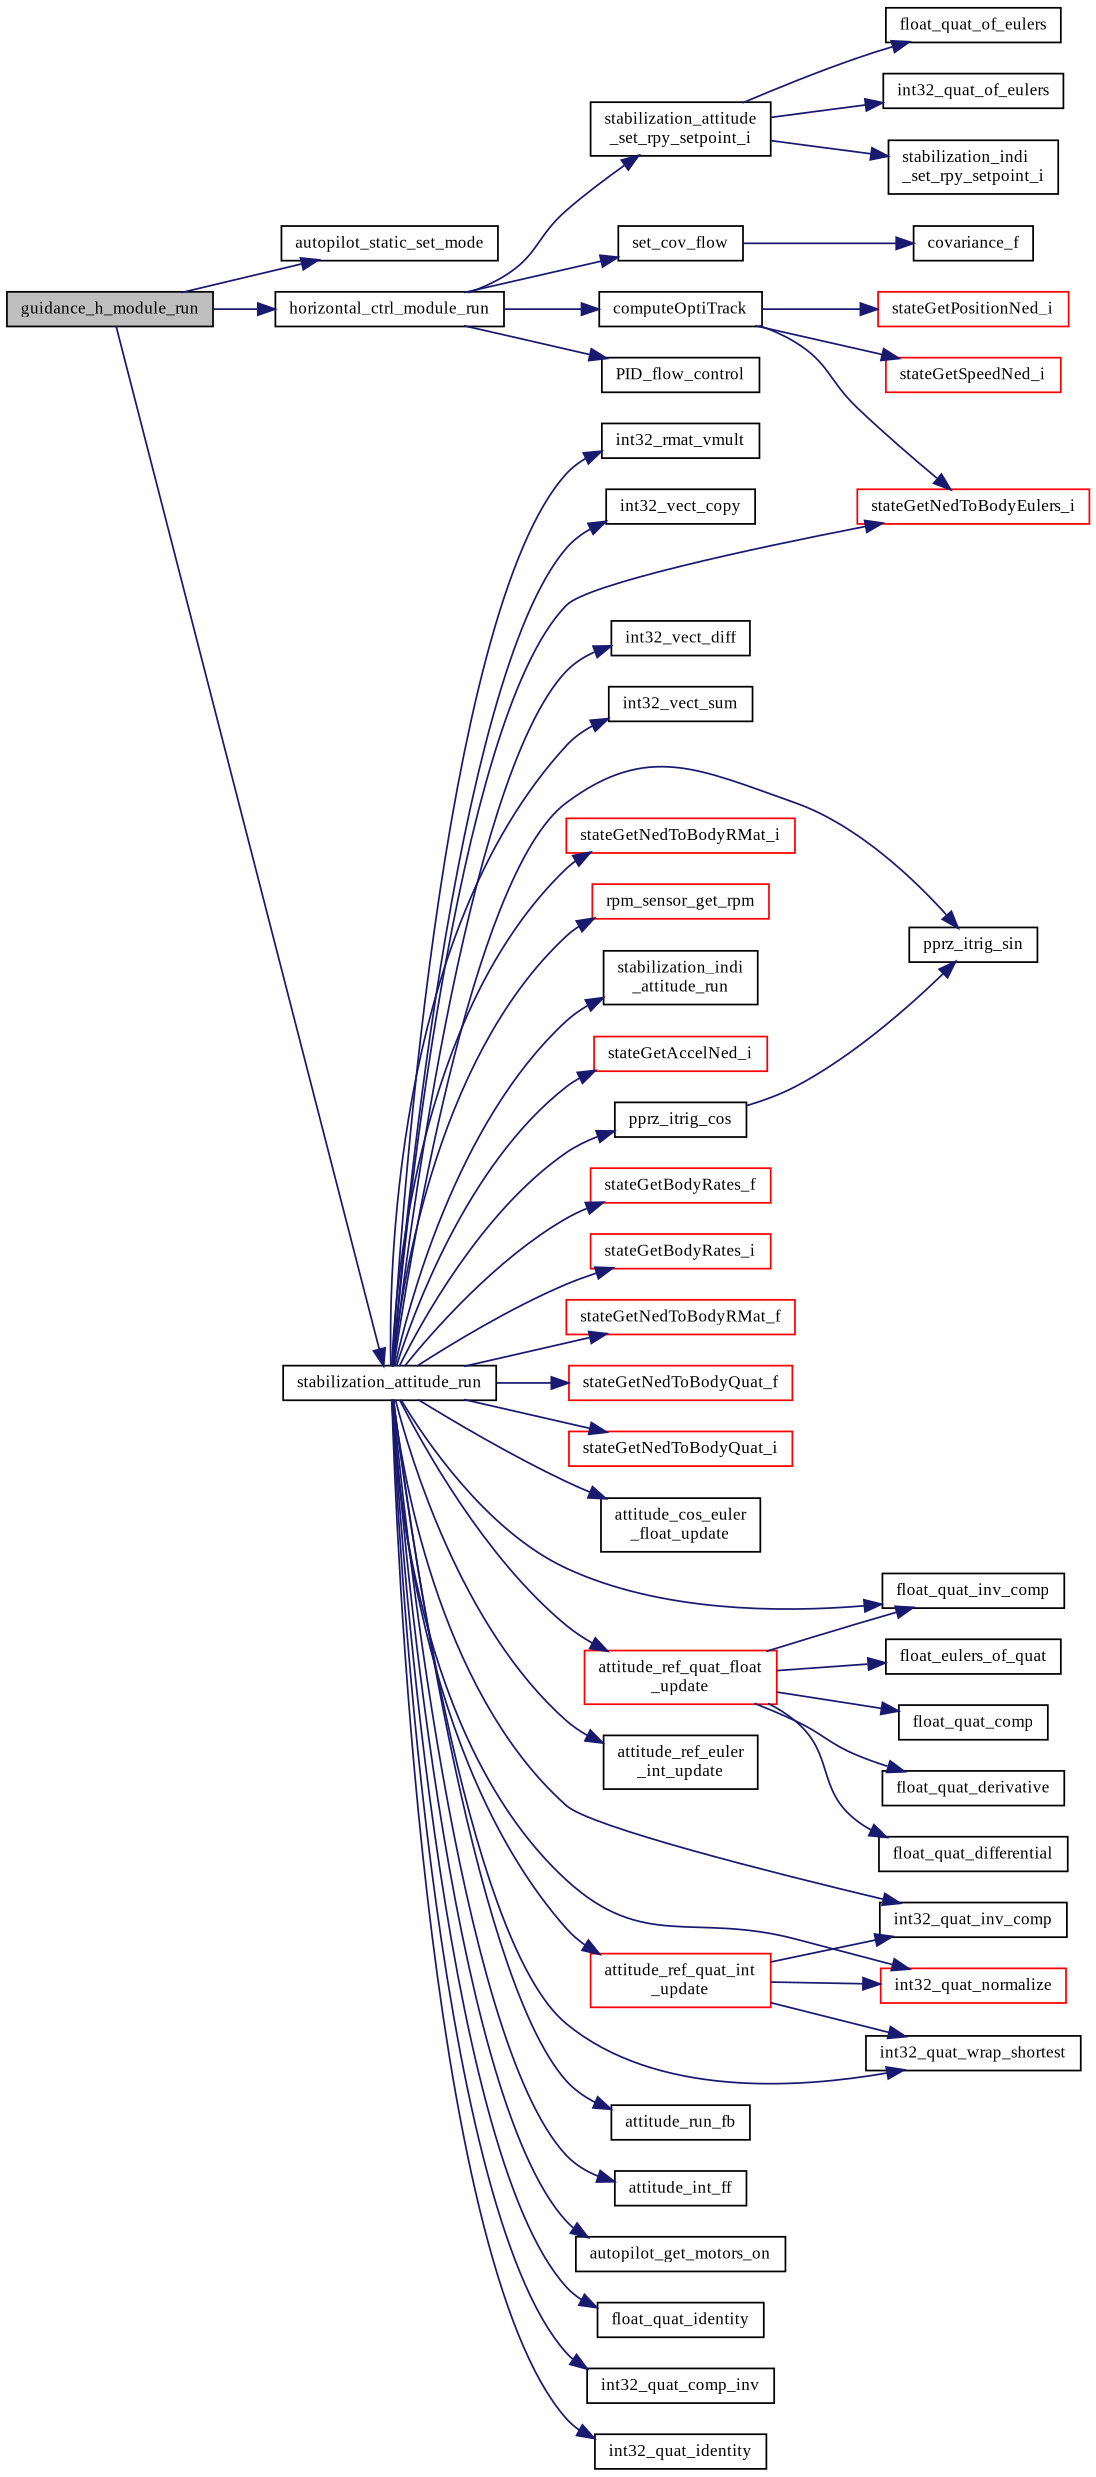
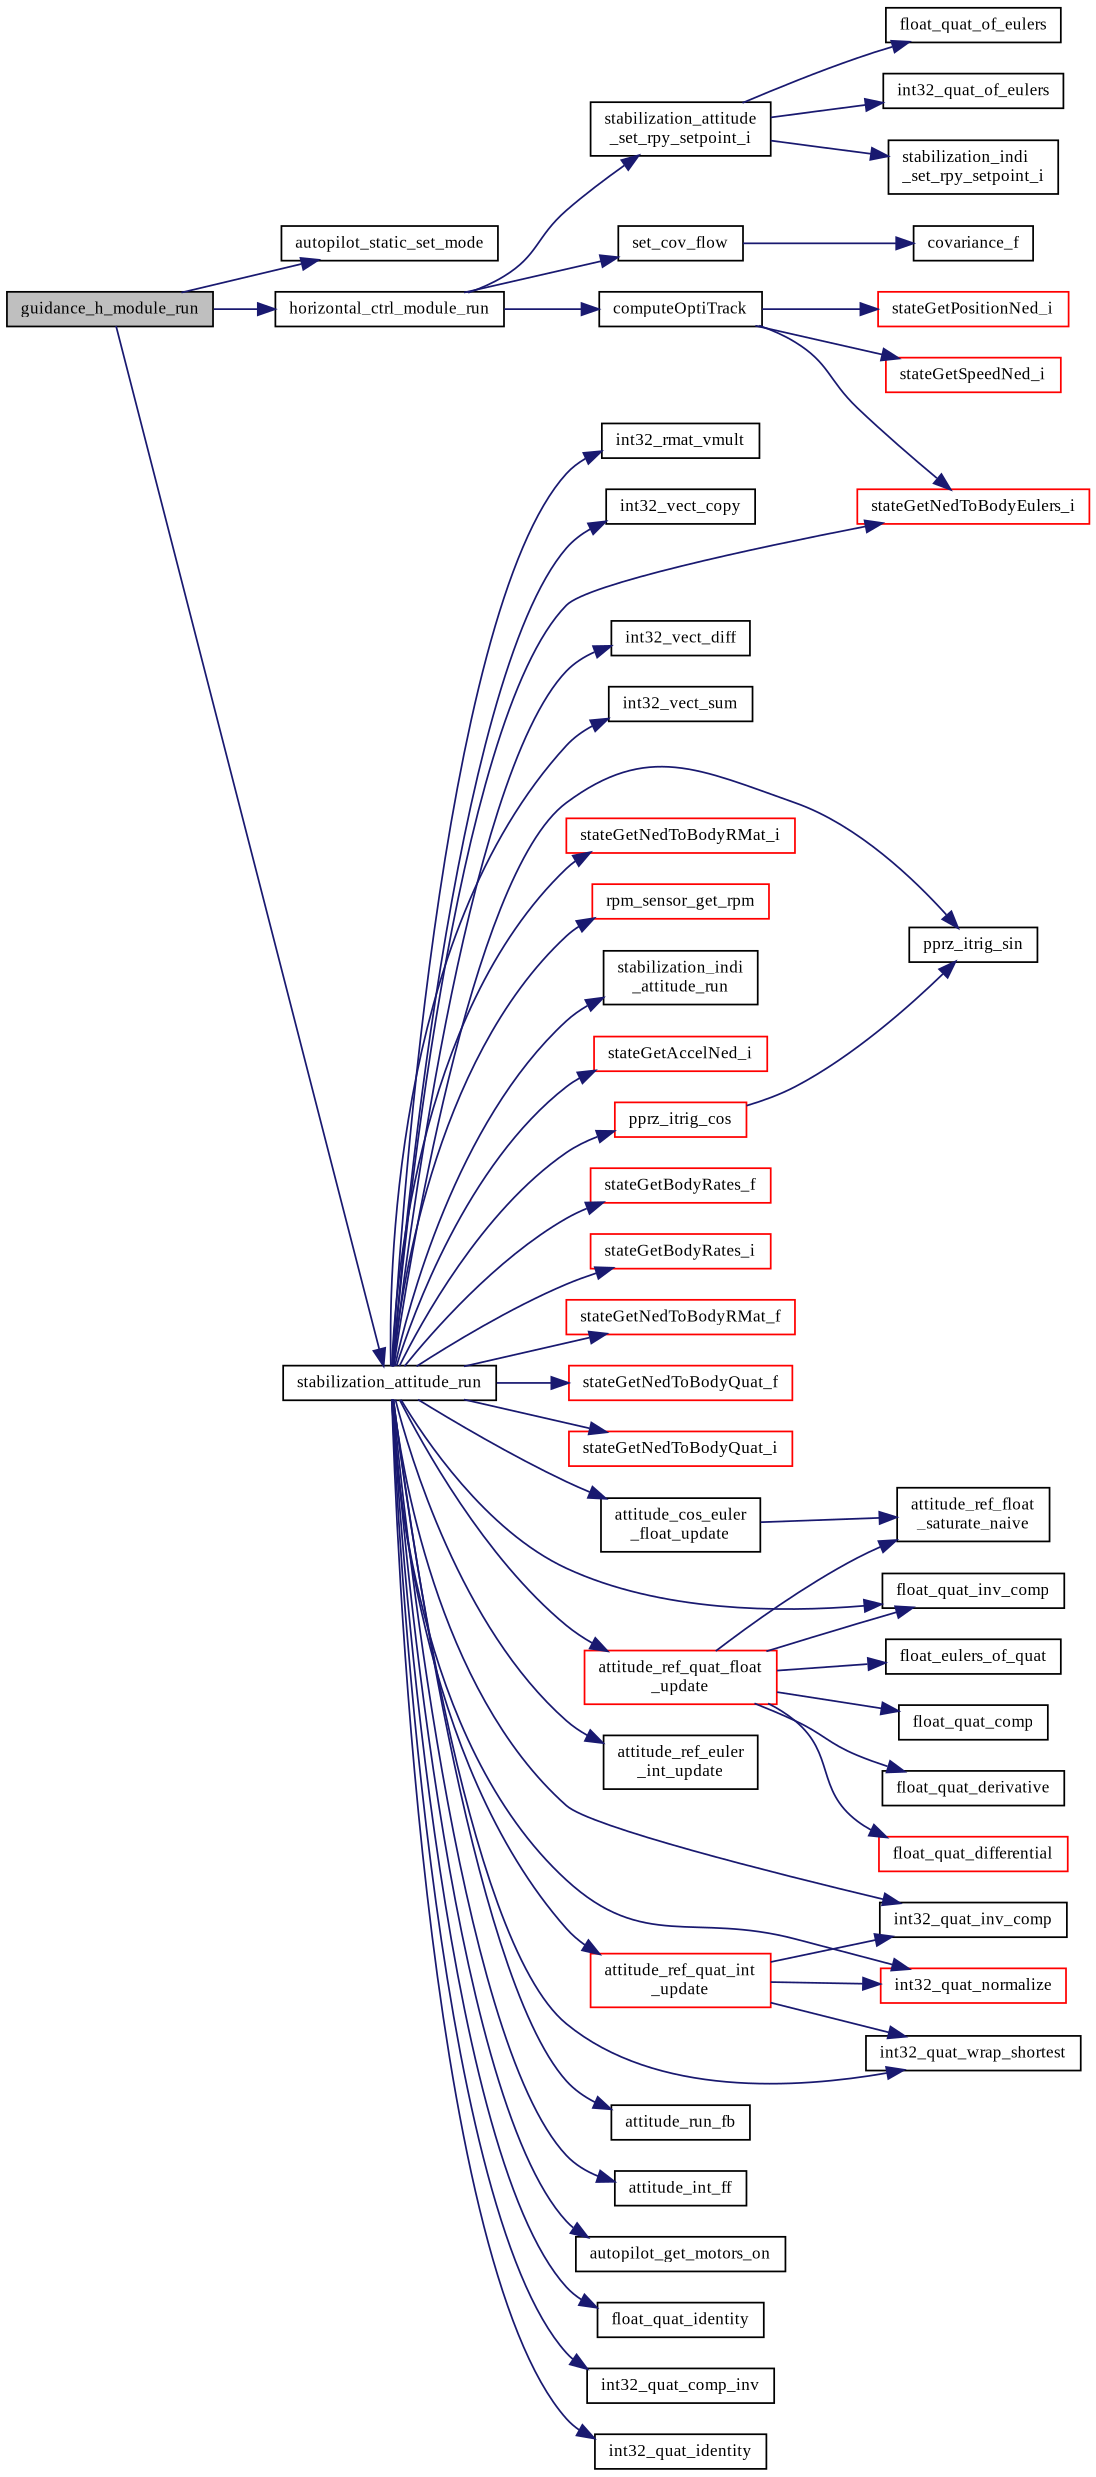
(681, 375) -> none
(681, 1120) -> (681, 1120)
none -> (973, 1515)
(973, 1854) -> (973, 1854)
